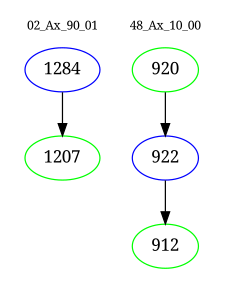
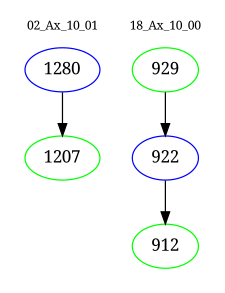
(62, 26) -> (62, 26)
(165, 26) -> (165, 26)
(62, 70) -> (62, 70)
(165, 70) -> (165, 70)
